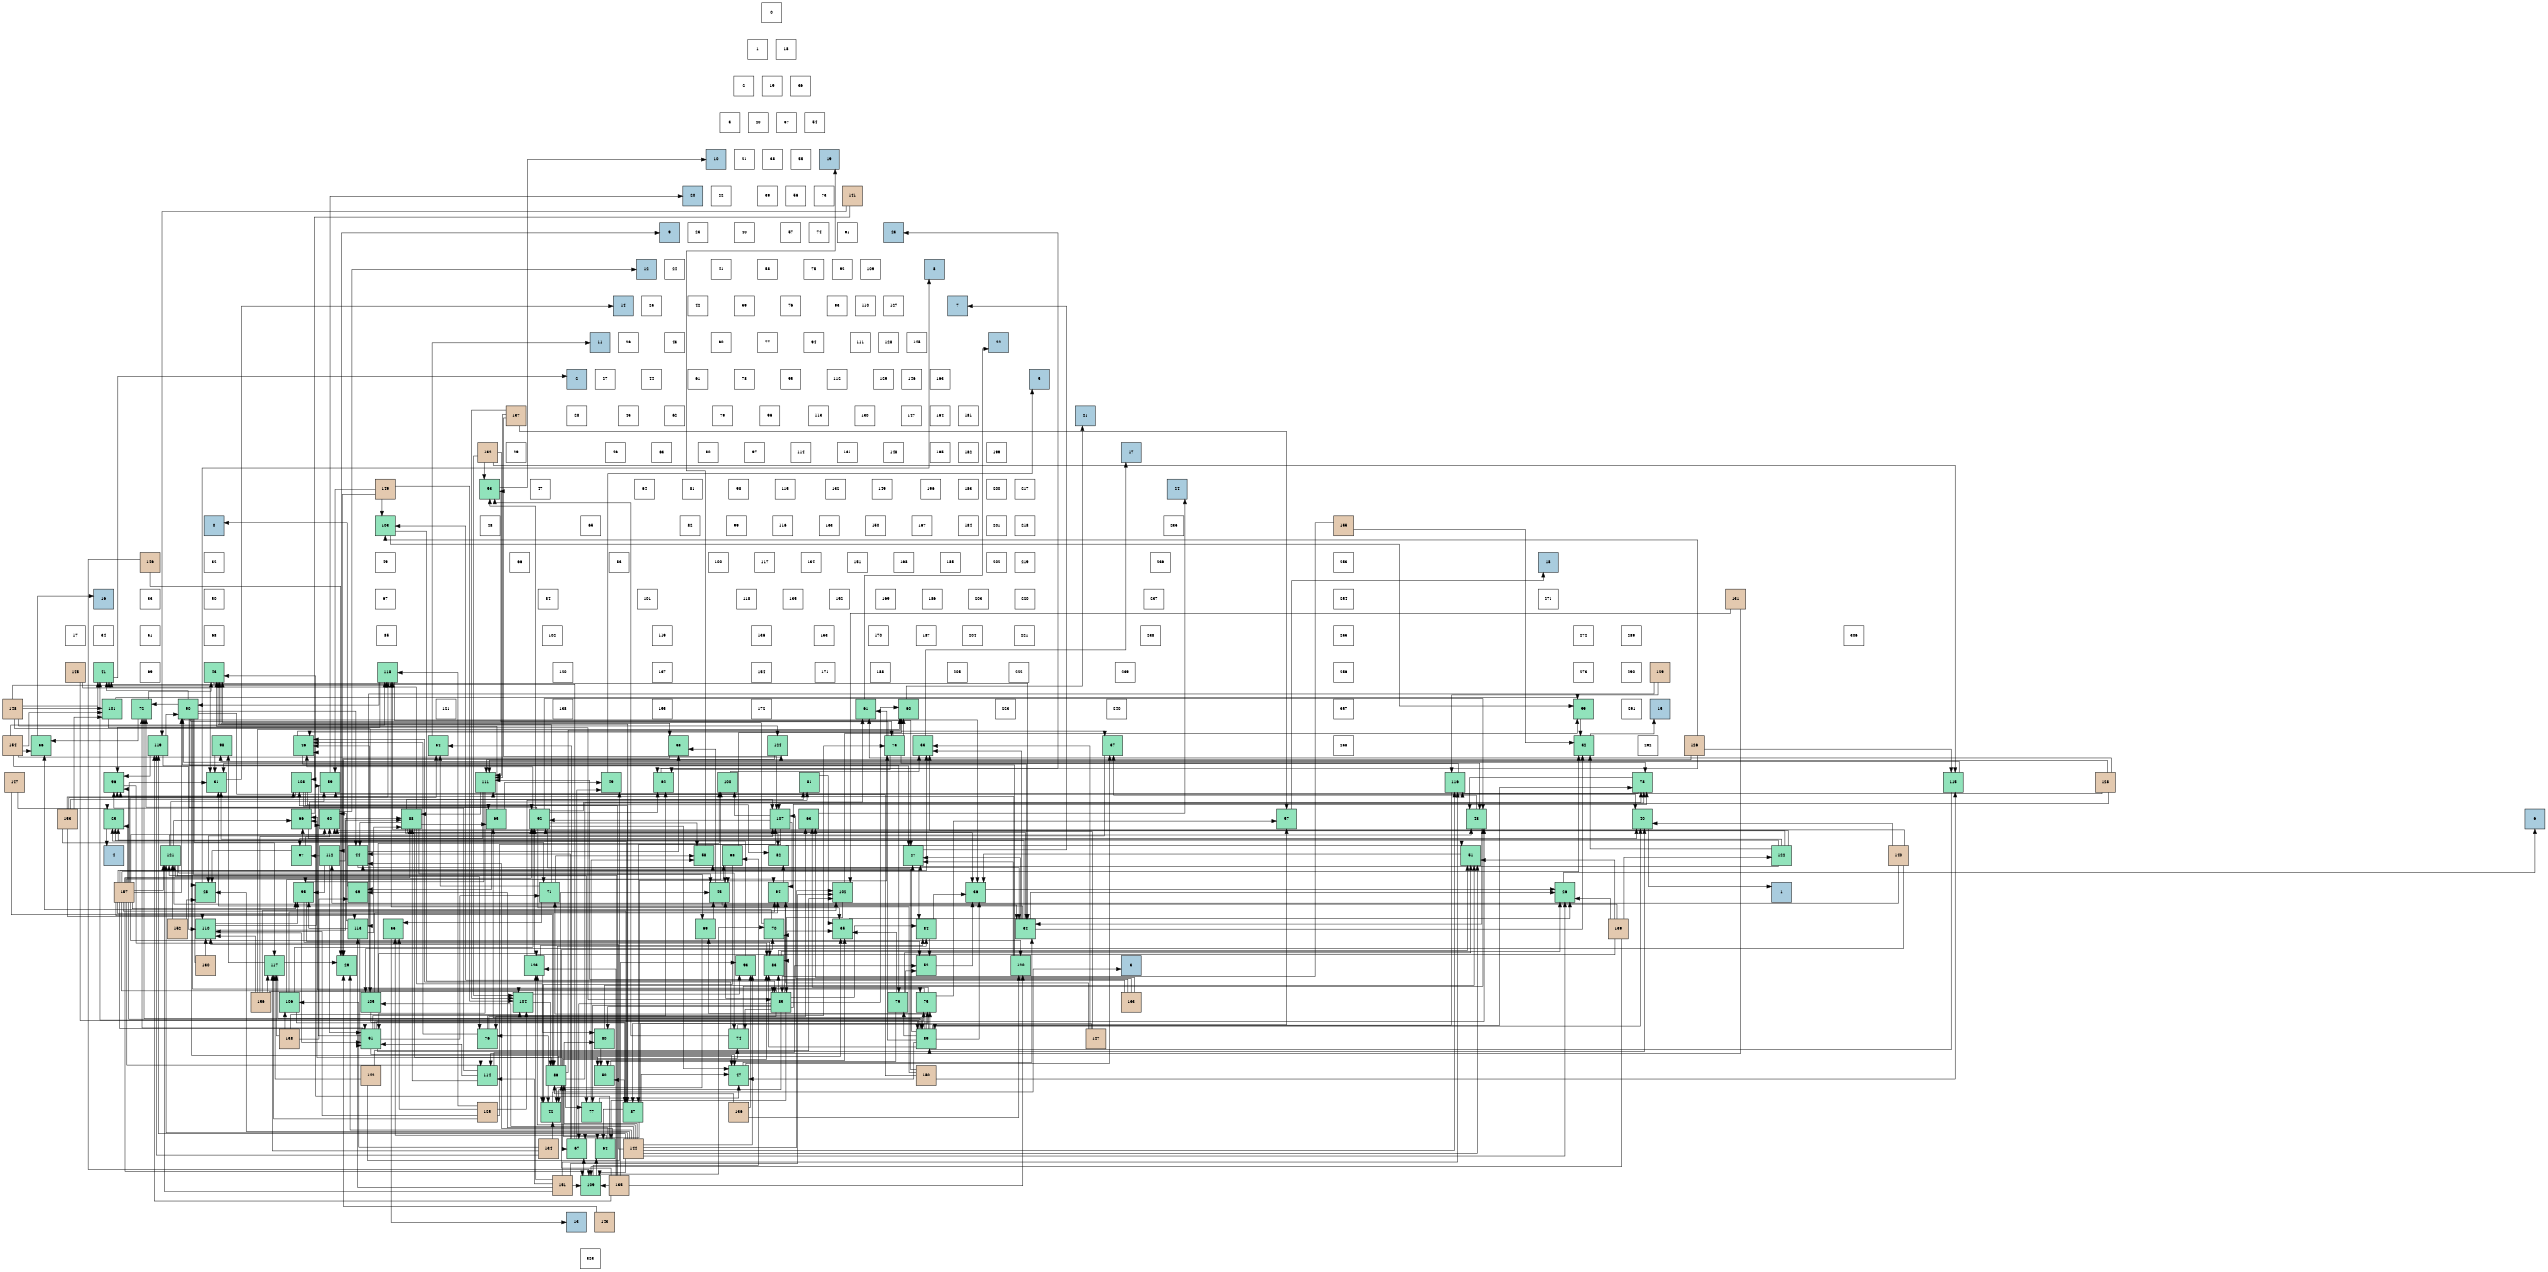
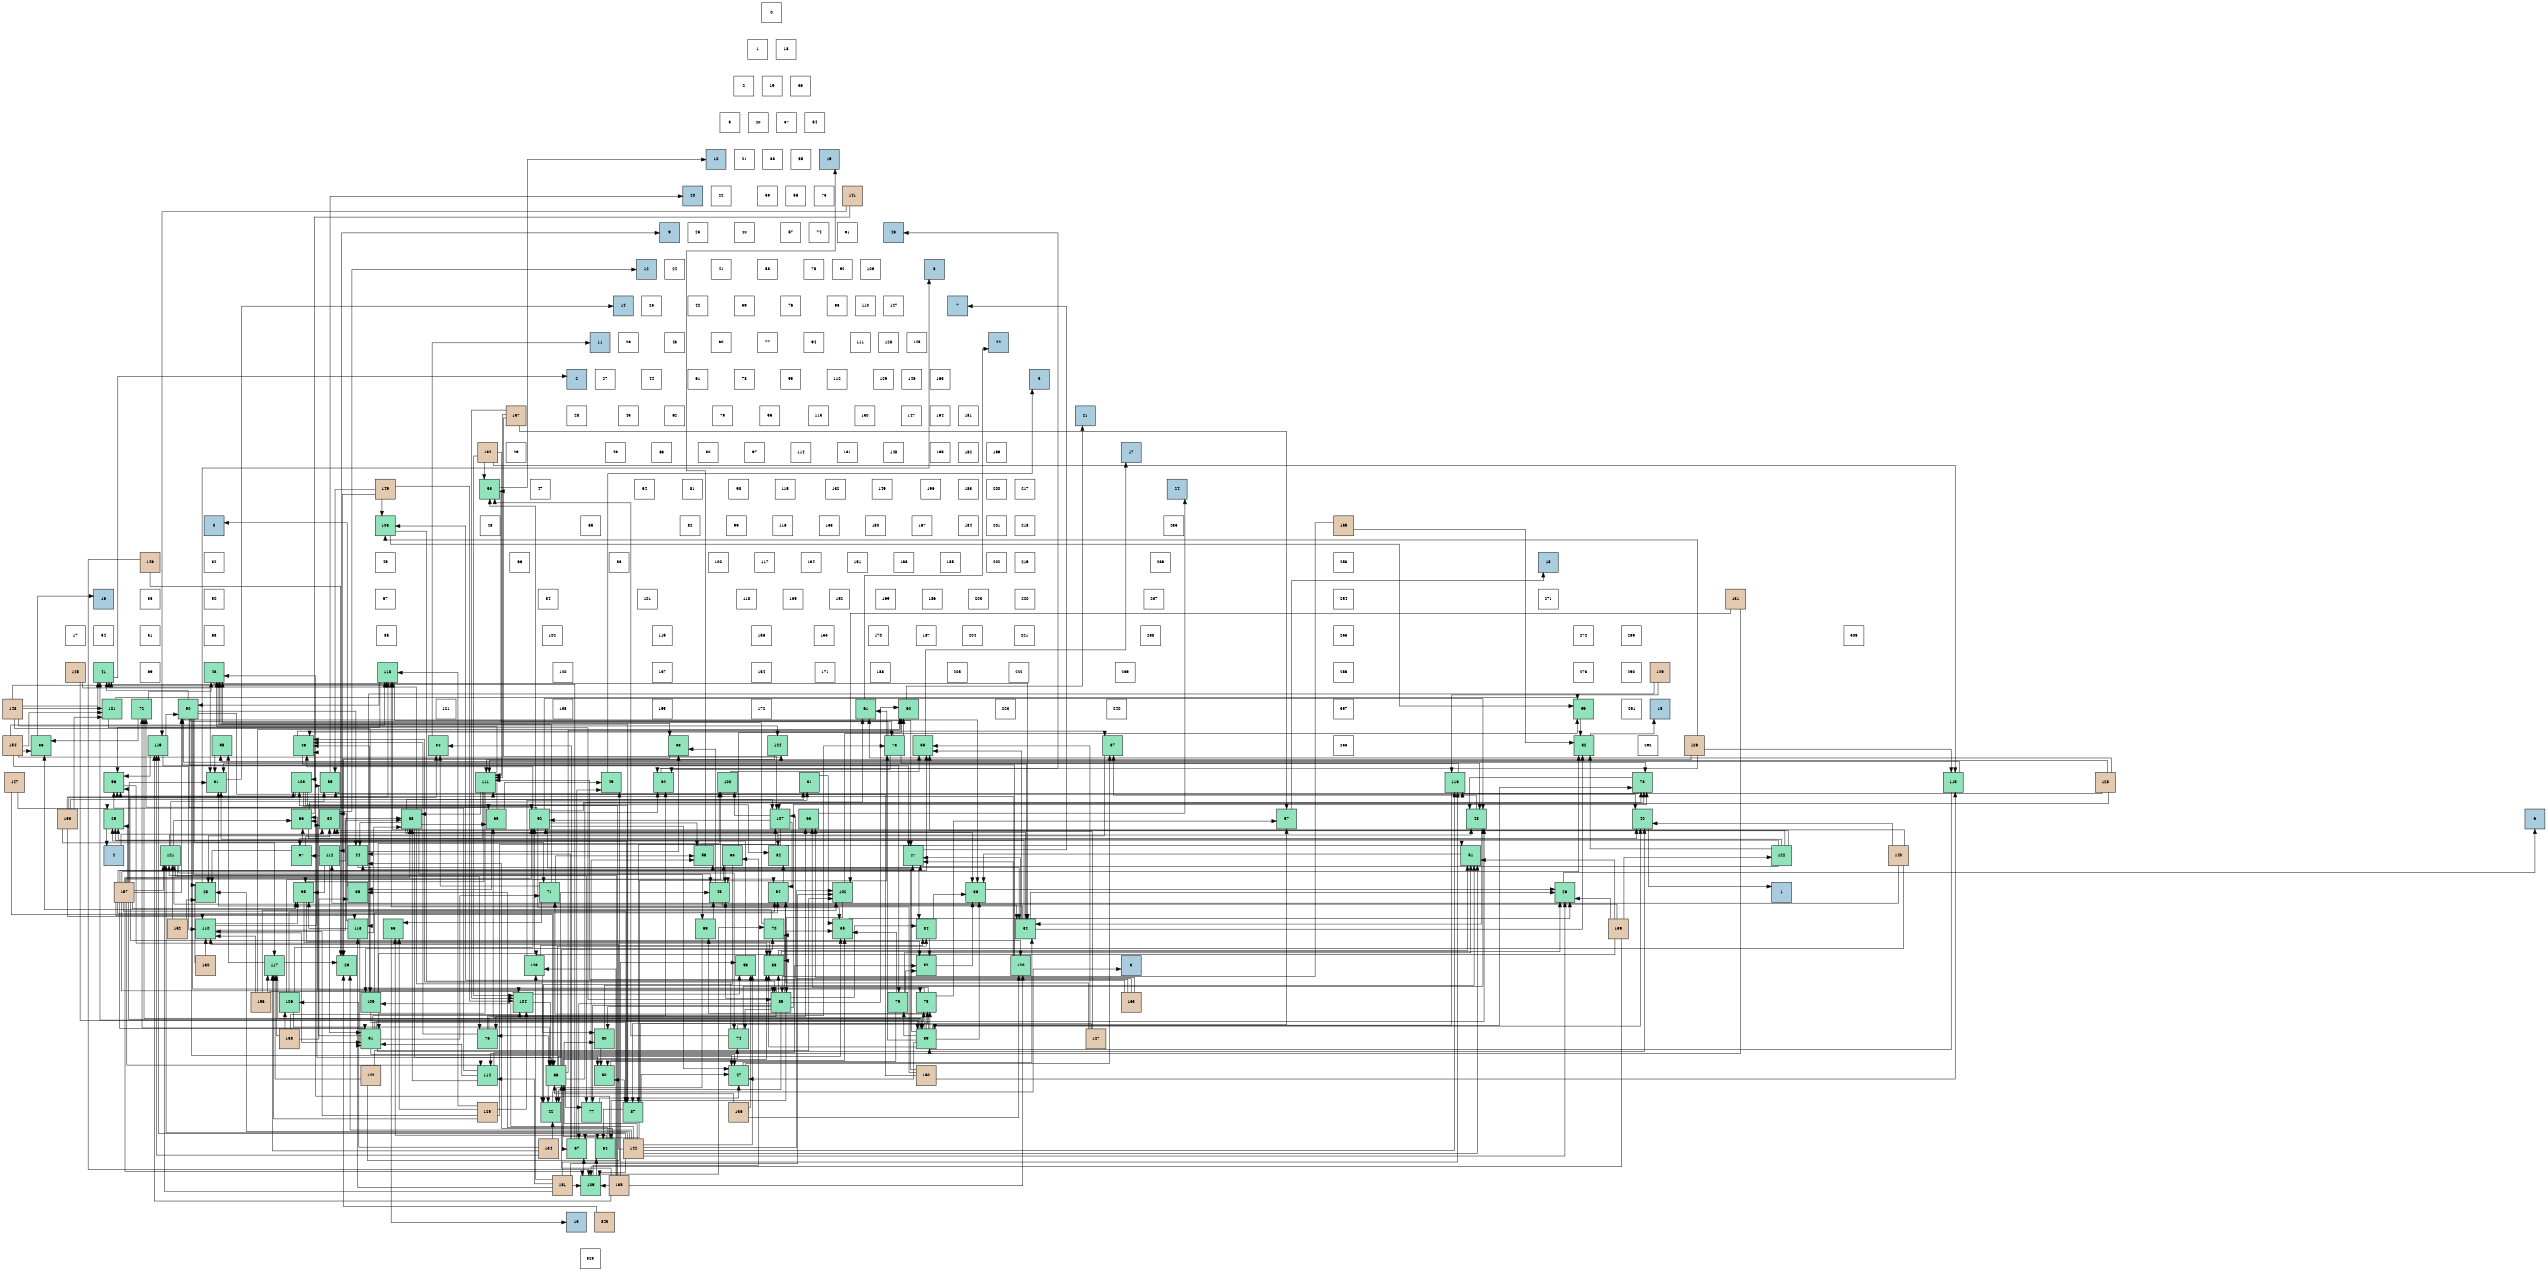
(167, 704) -> none
(162, 835) -> (216, 834)
(440, 836) -> none
(493, 1023) -> (431, 1027)
(537, 1109) -> none
(605, 1222) -> (605, 1222)
